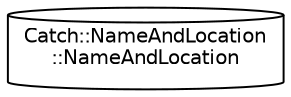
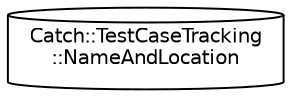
(146, 49) -> (146, 49)
